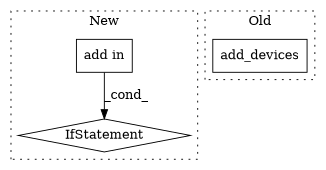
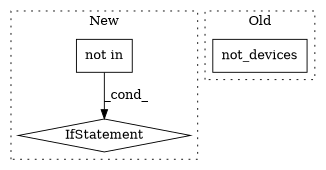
(104, 56) -> (104, 56)
(260, 56) -> (260, 56)
